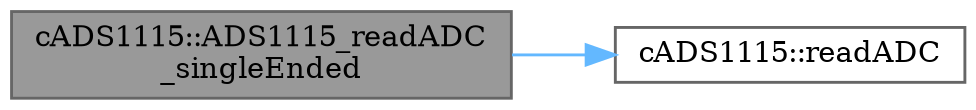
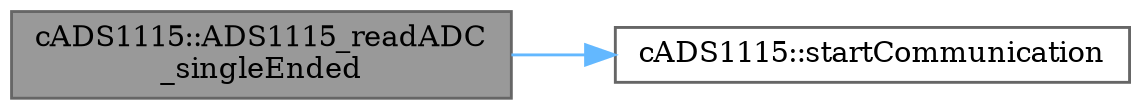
(790, 55) -> (872, 55)
